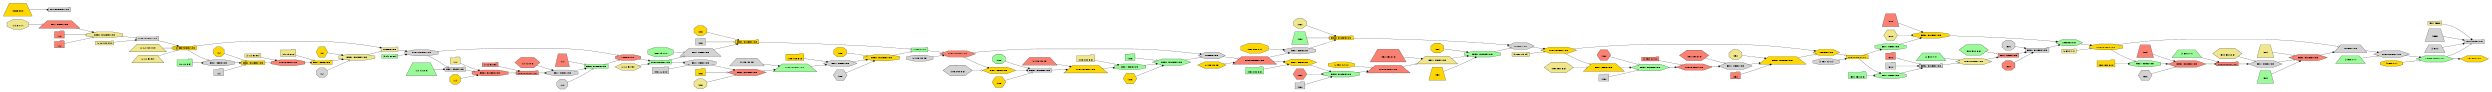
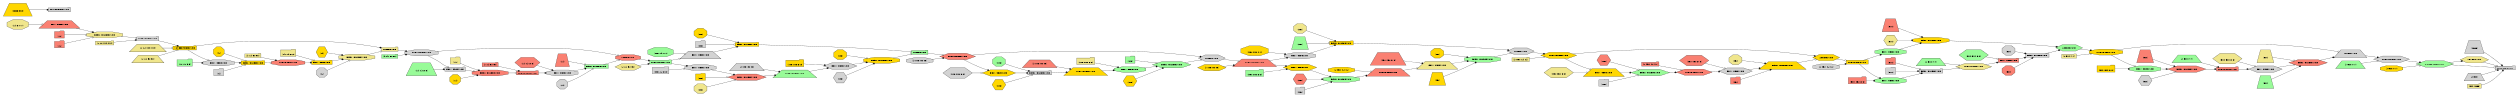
(2474, 59) -> (2474, 60)
none -> (2490, 64)
(1857, 76) -> (1857, 81)
